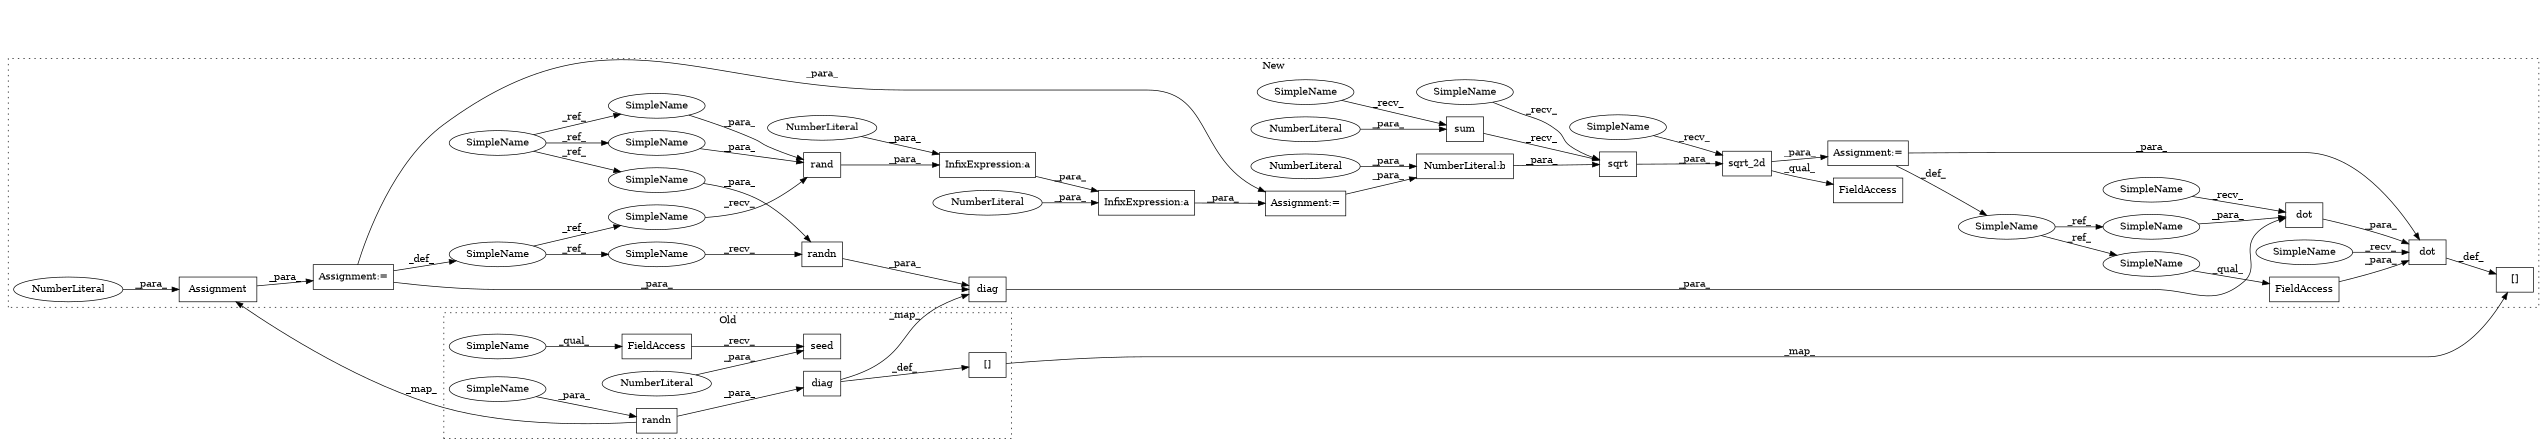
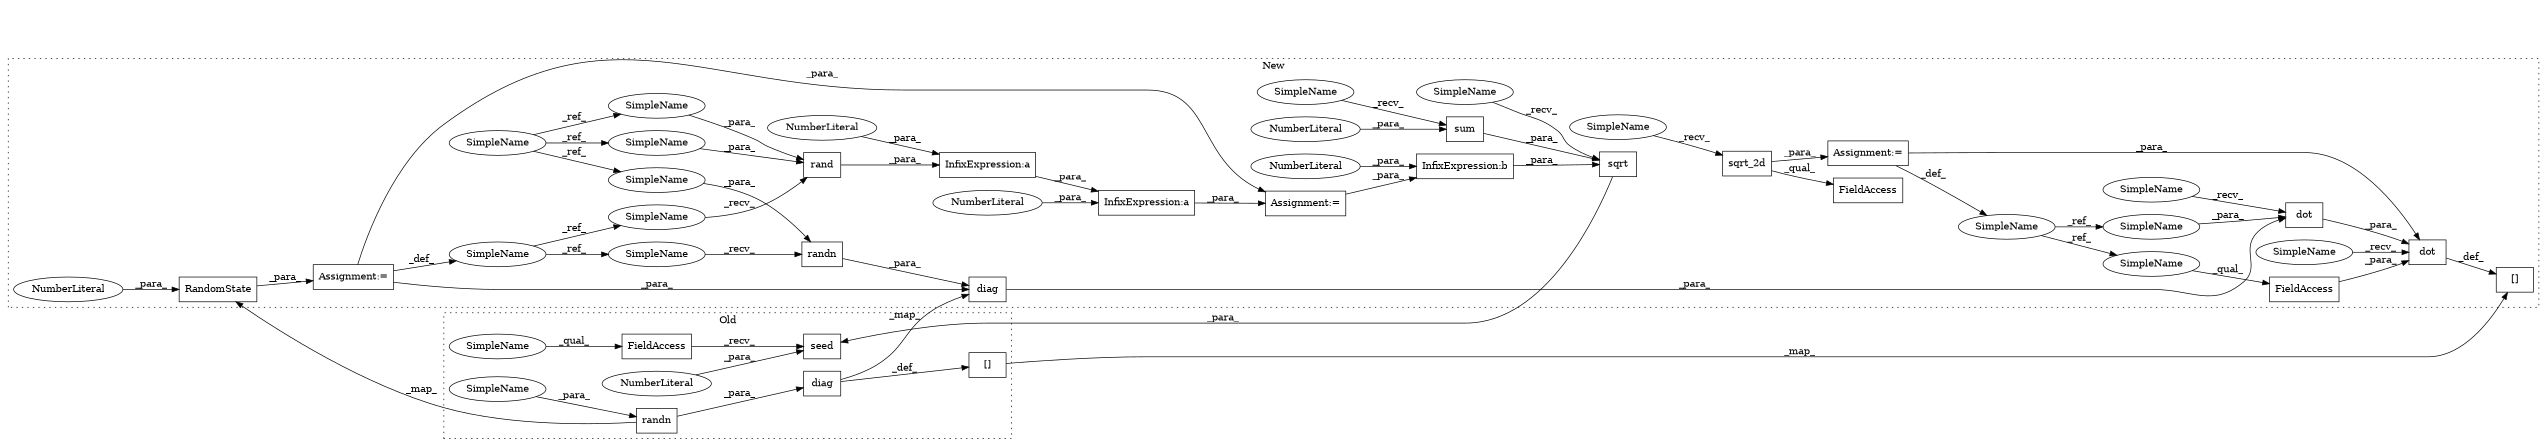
(1542, 139) -> (1542, 139)
(1676, 164) -> (1265, 323)
(1465, 166) -> (1465, 166)
(218, 289) -> (218, 289)
